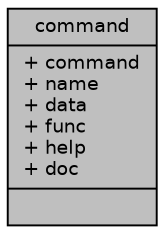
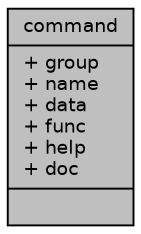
(82, 63) -> (62, 63)
